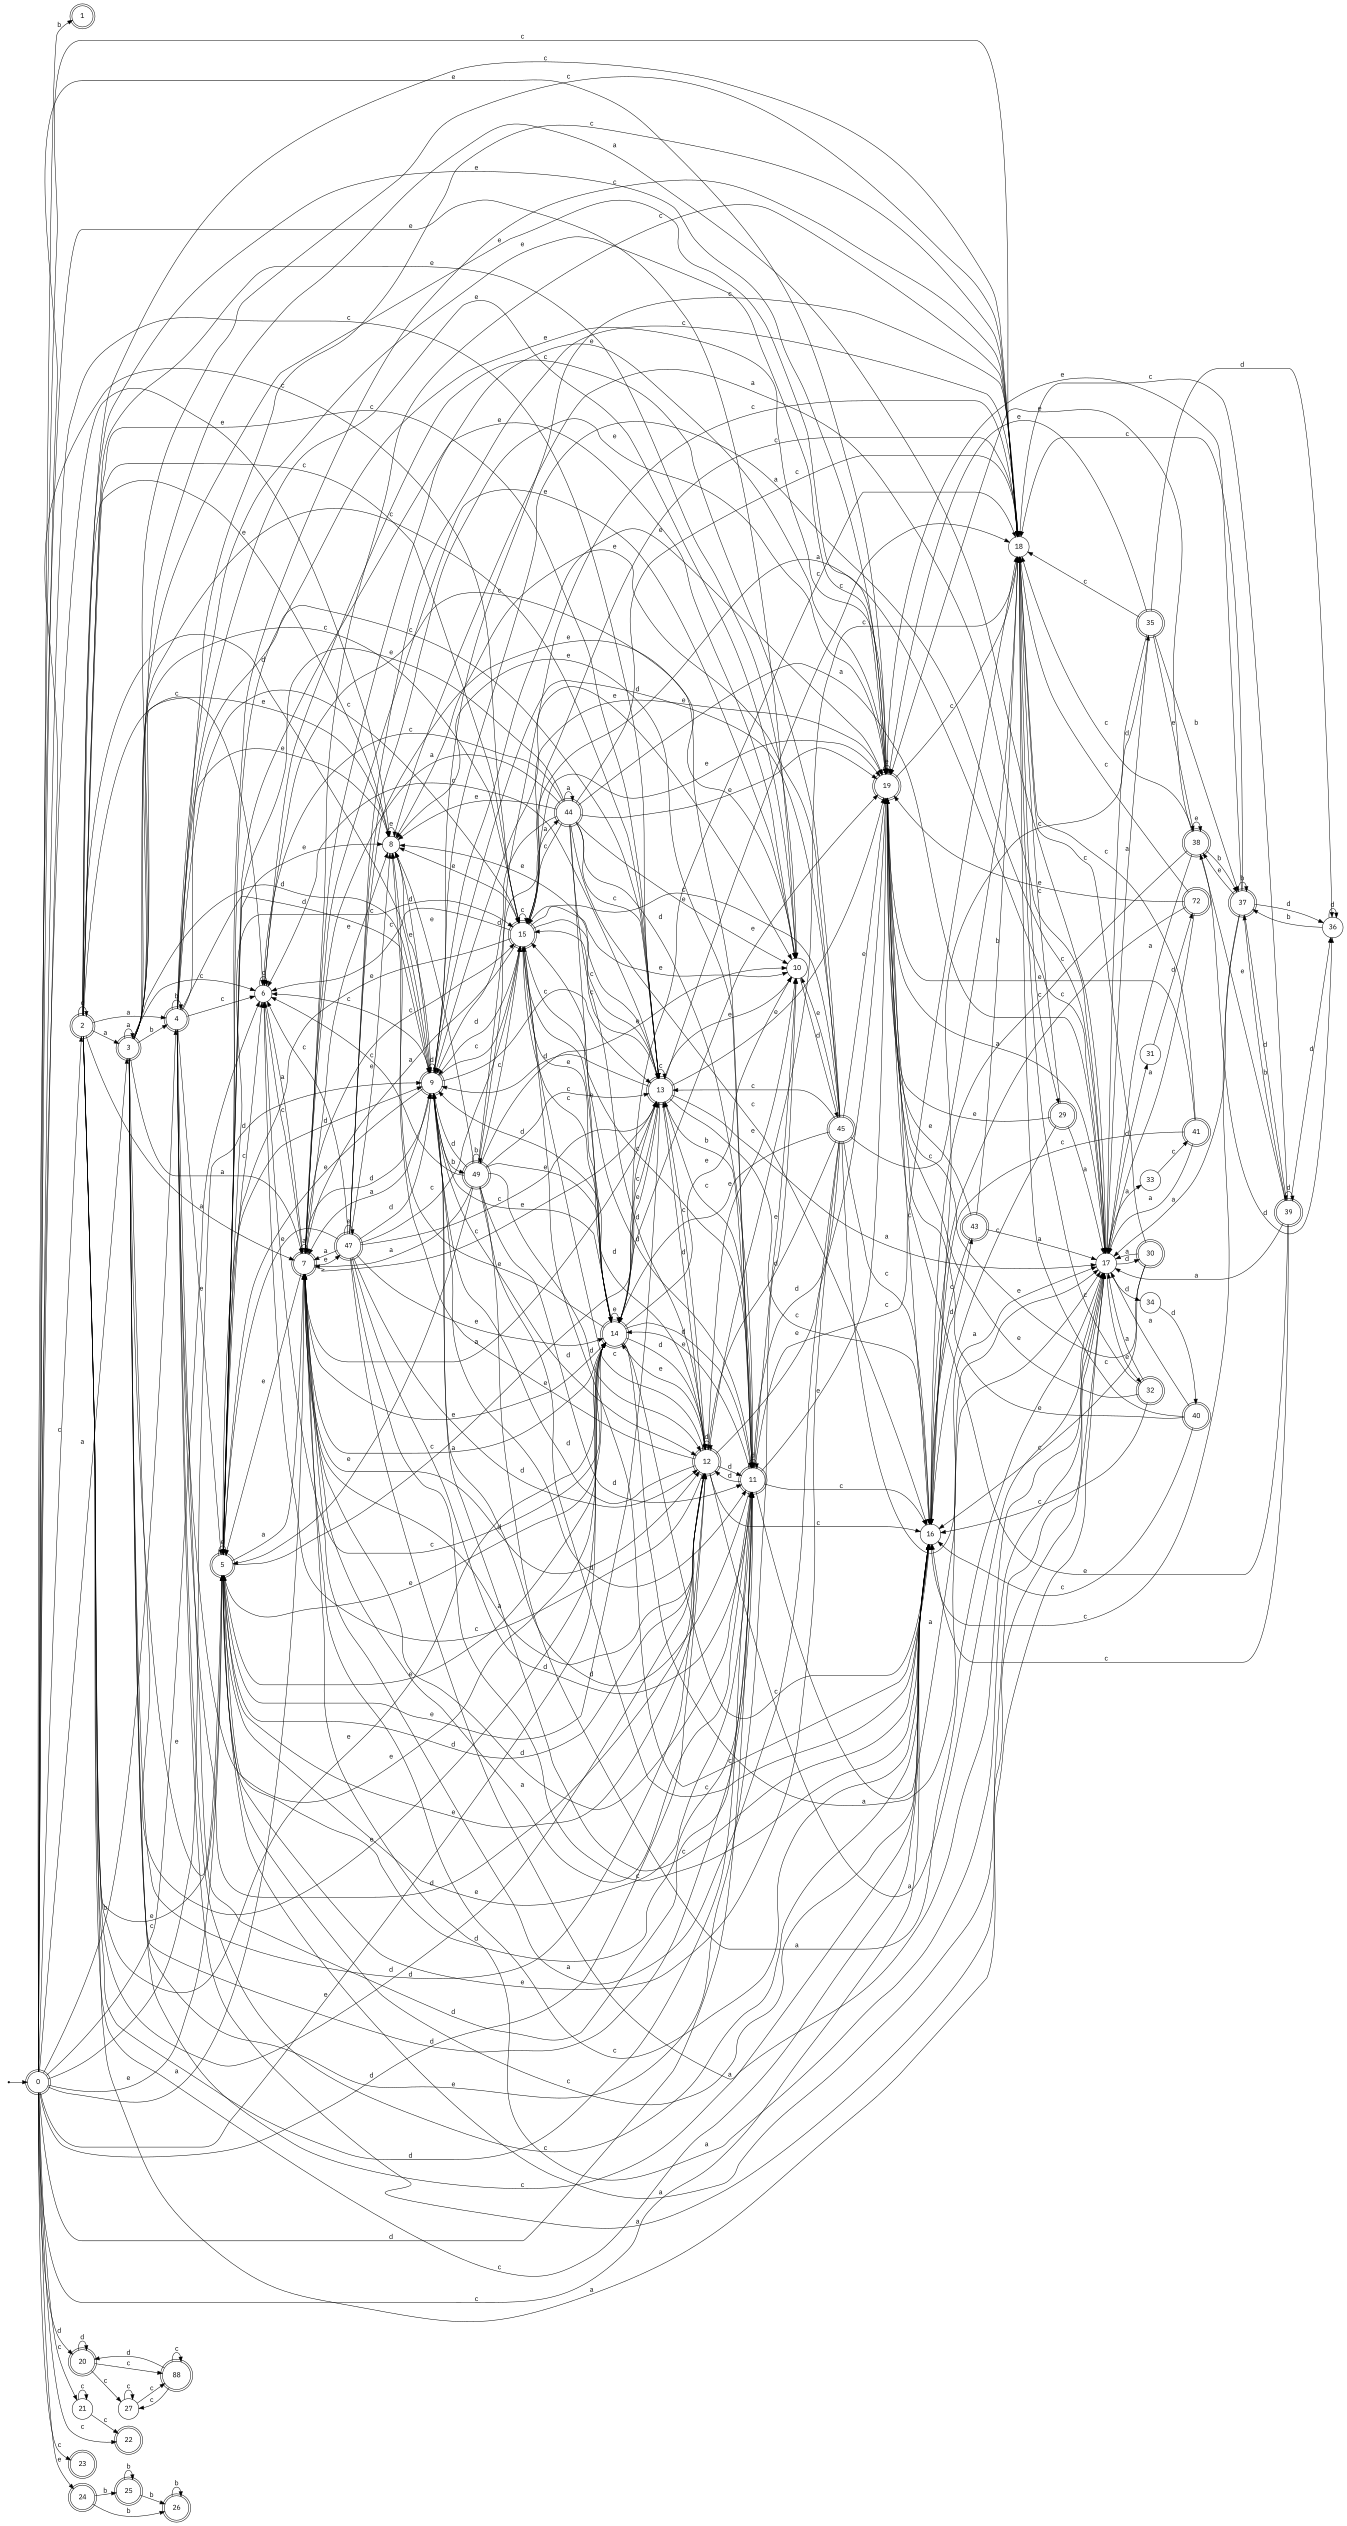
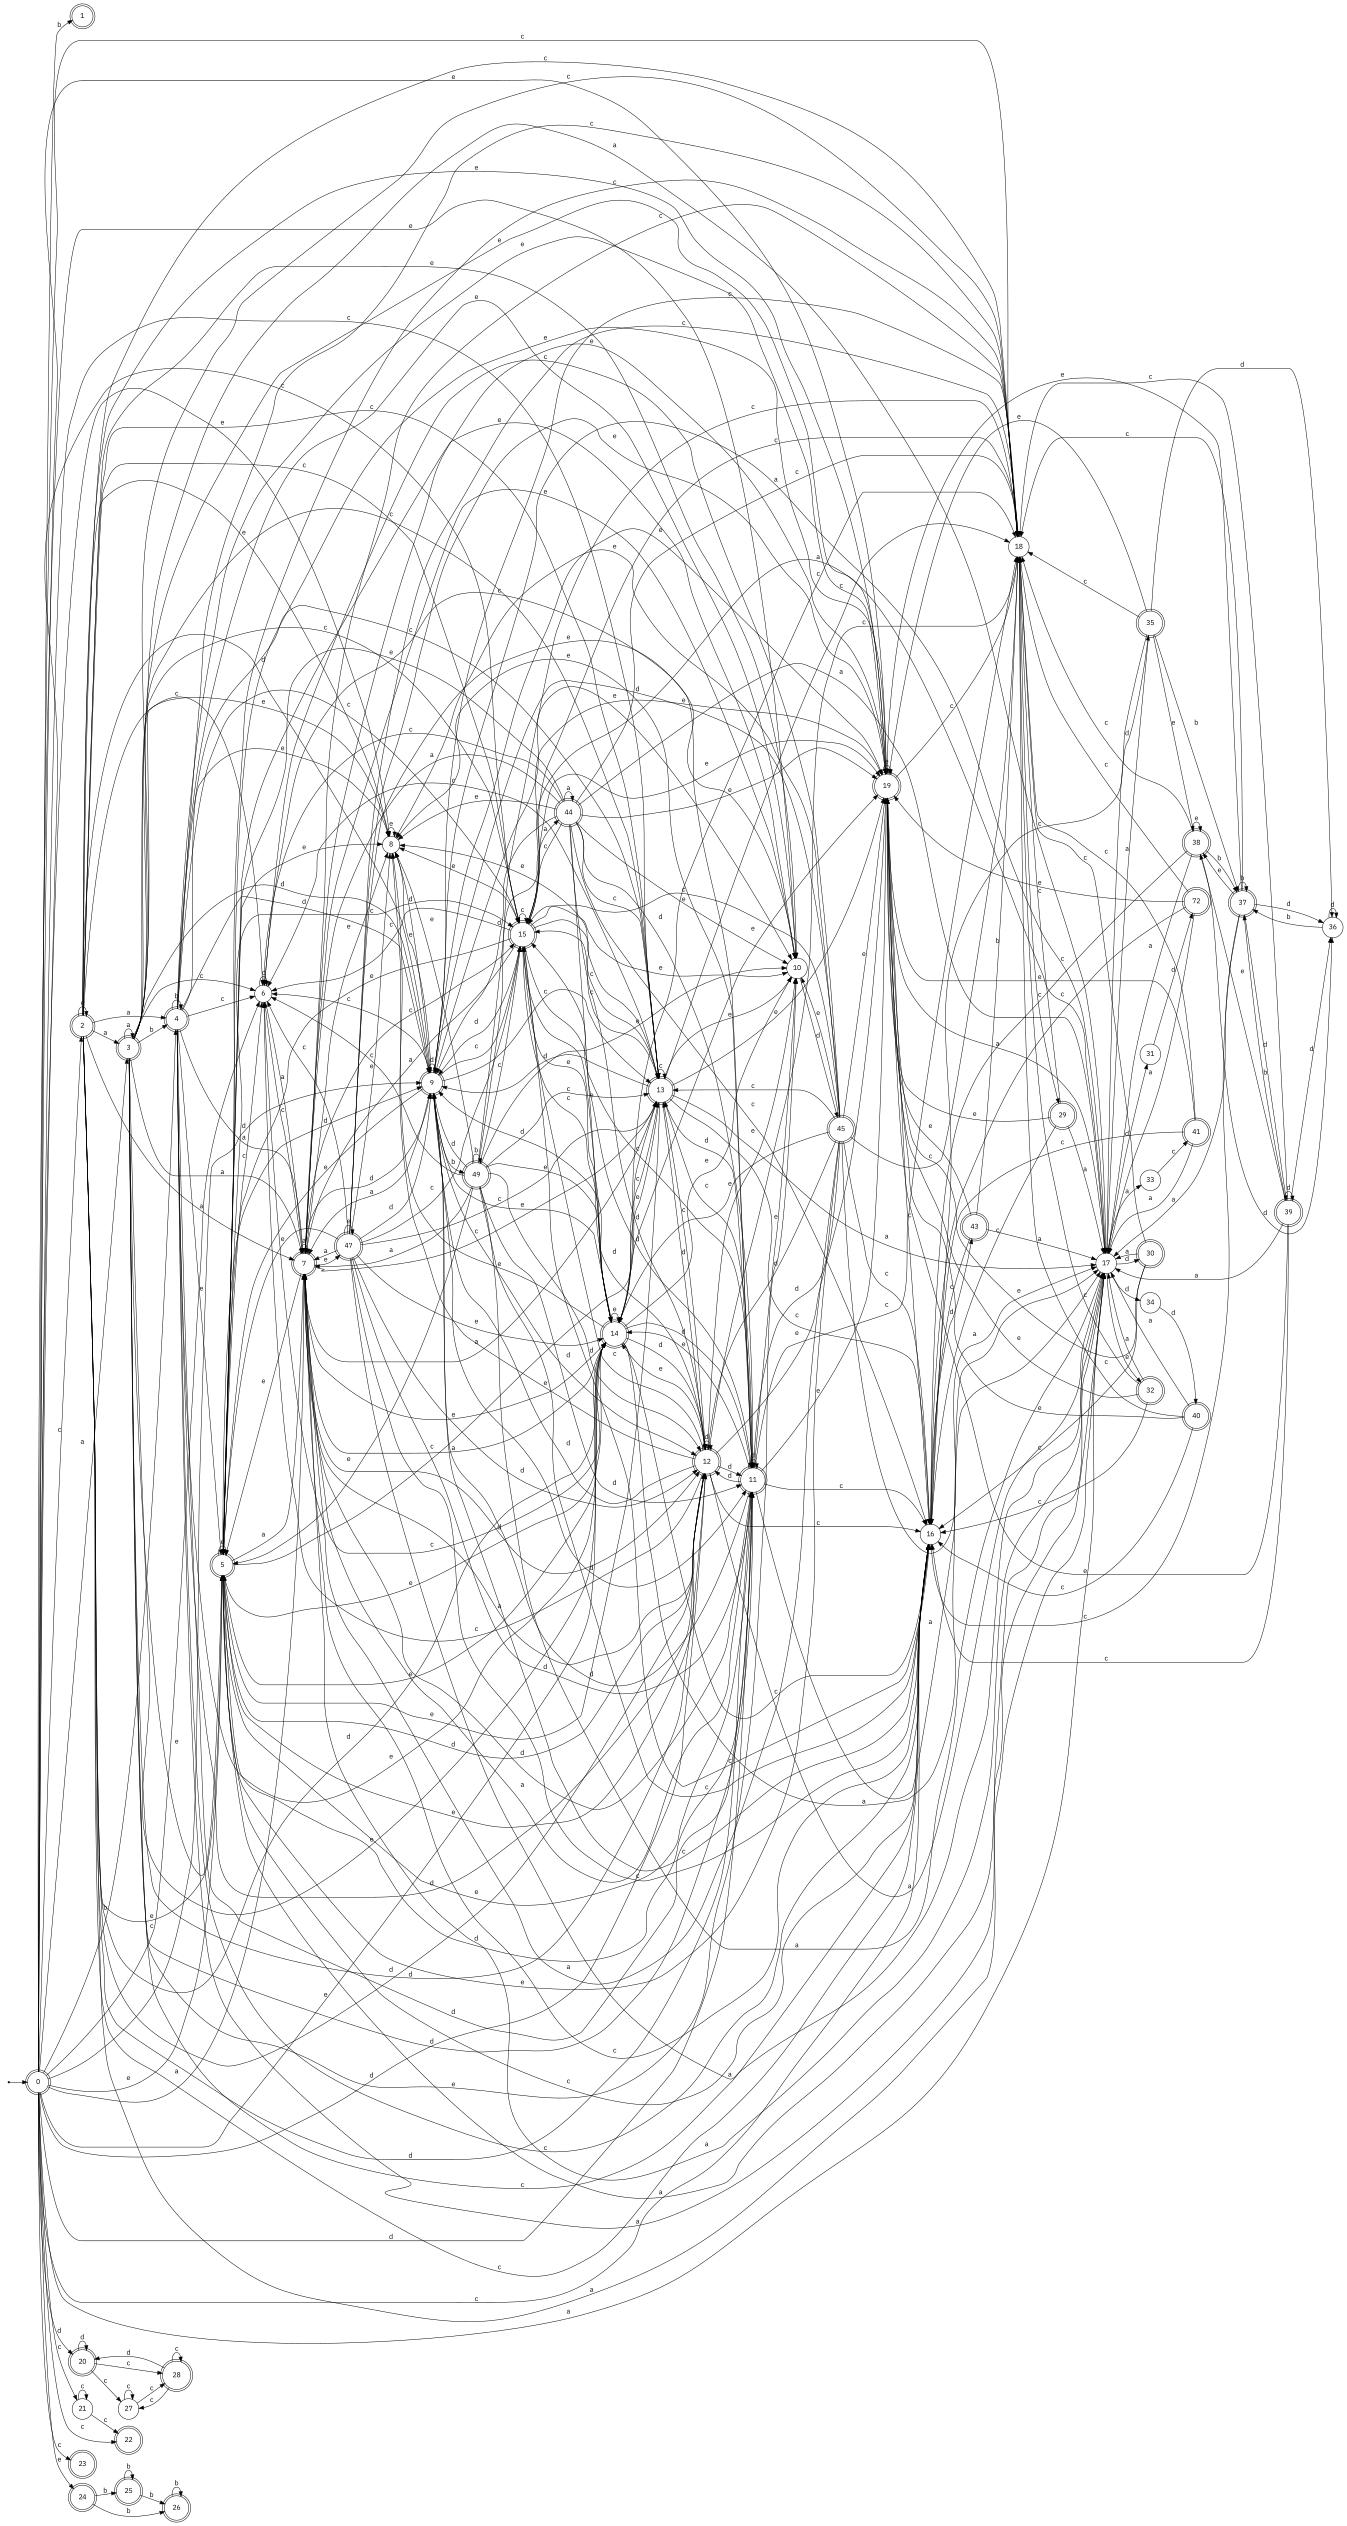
(1092, 410) -> none
(881, 479) -> (808, 2184)
(707, 1141) -> (707, 1141)
none -> (252, 1147)
(349, 1737) -> (349, 1737)
(177, 2375) -> (177, 2375)
